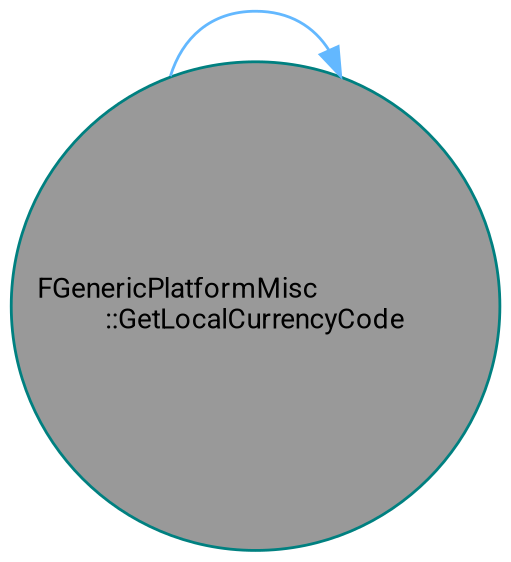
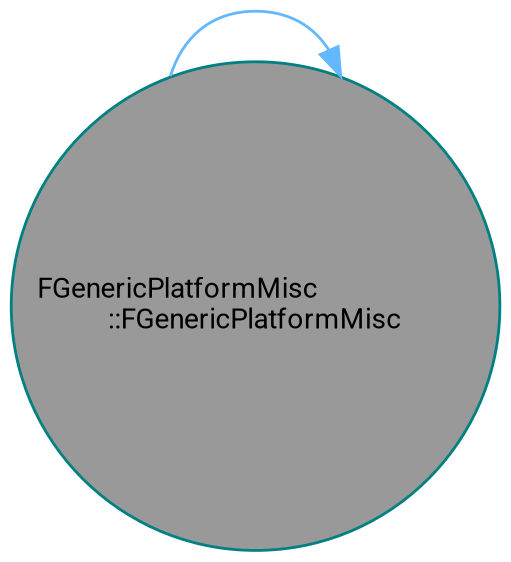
(256, 306) -> (256, 306)
